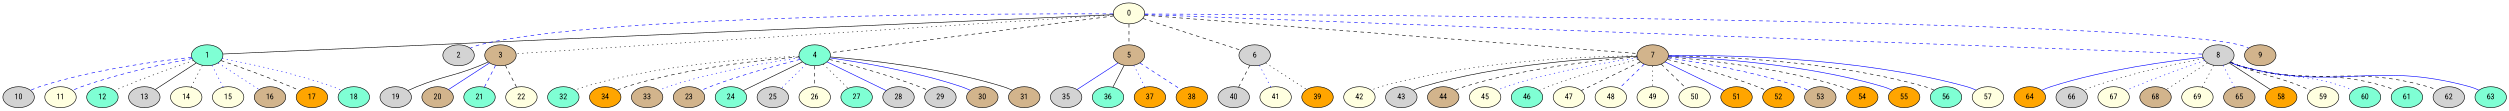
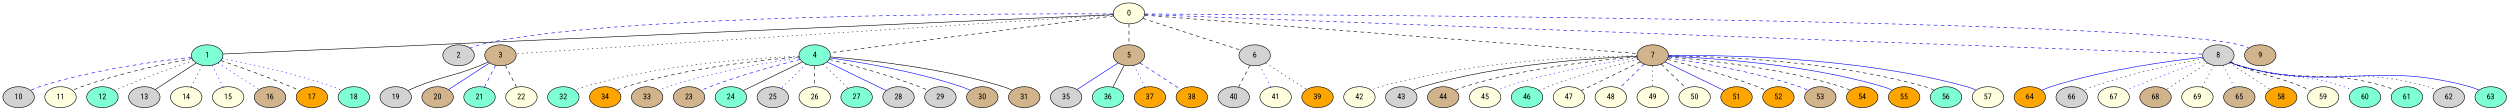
(132, 72) -> (132, 72)
(2250, 76) -> (2250, 76)
(2334, 76) -> (2334, 76)
